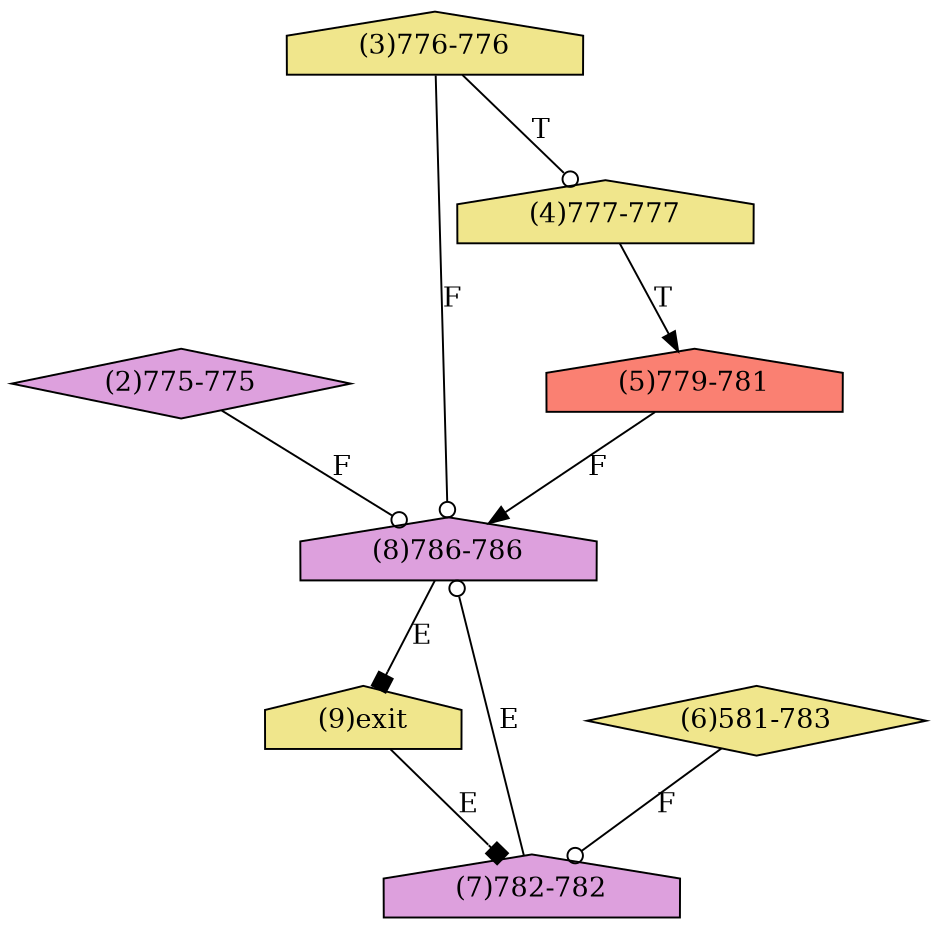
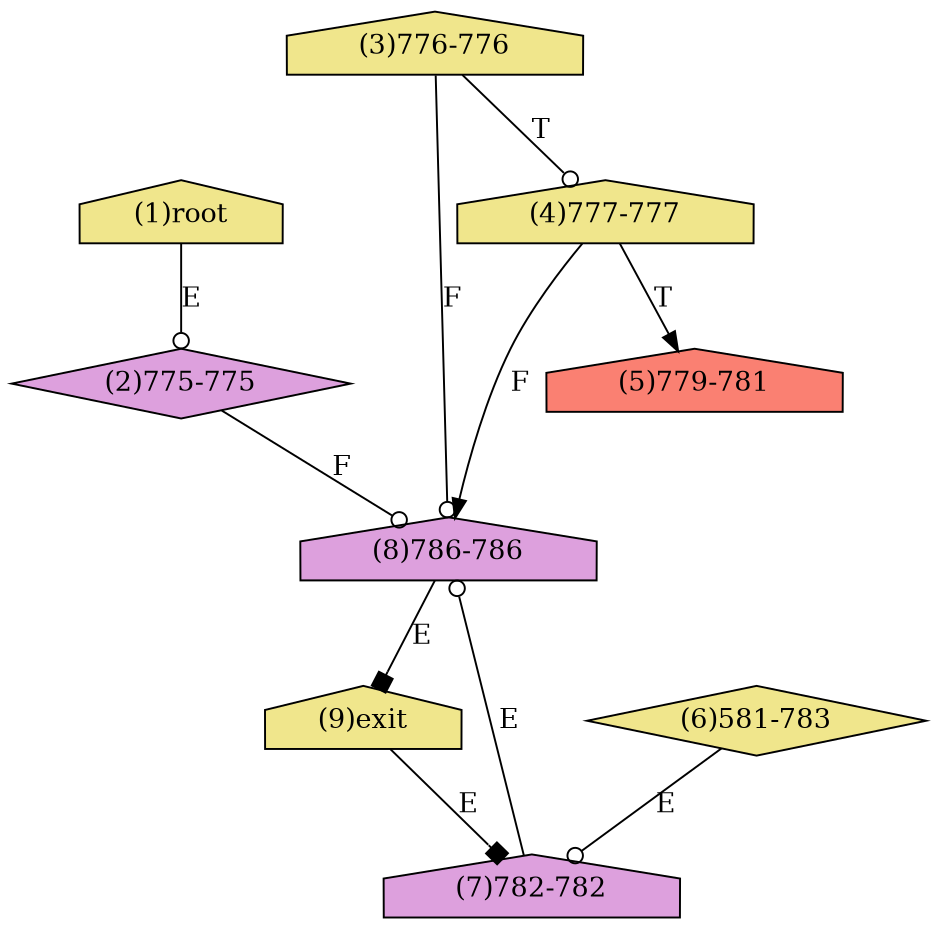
none -> (181, 215)
(580, 462) -> (504, 363)
(666, 805) -> (666, 805)
